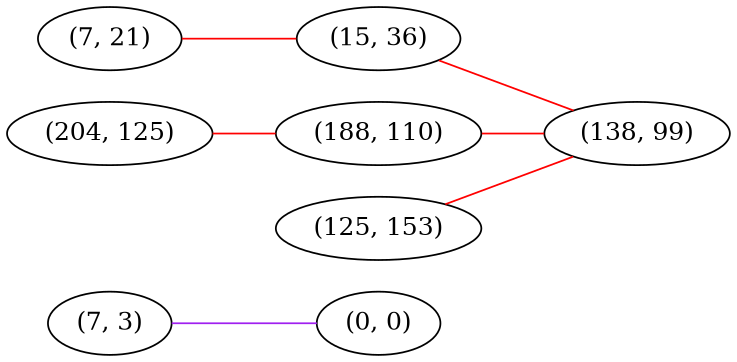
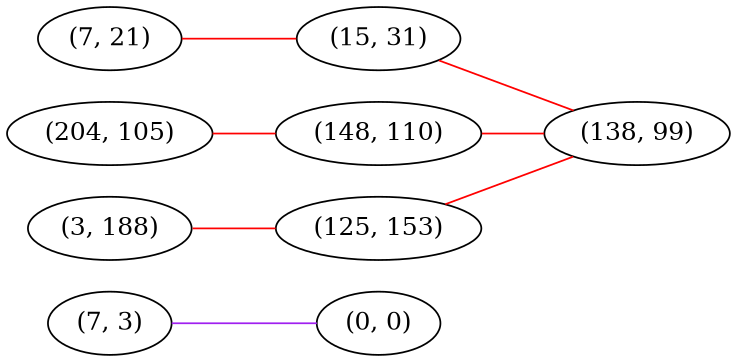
(379, 39) -> (379, 39)
(110, 134) -> (110, 134)
(379, 134) -> (379, 134)
none -> (110, 228)
